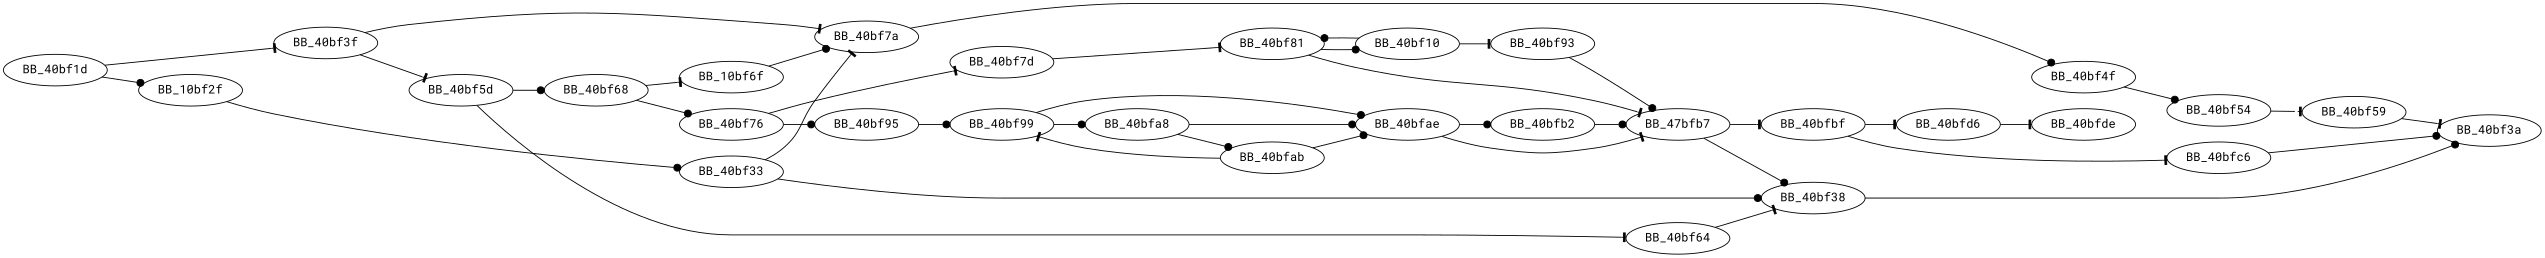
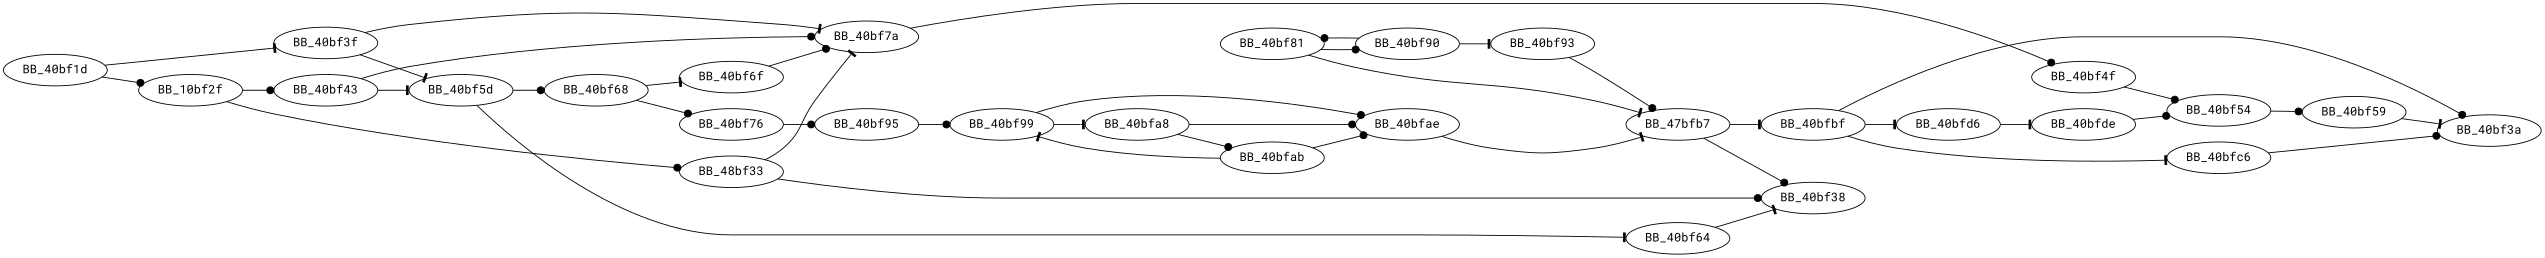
(1407, 44) -> (1407, 44)
(1002, 62) -> none
(731, 77) -> (731, 77)
none -> (326, 90)
(2283, 111) -> (2283, 111)
none -> (2148, 118)
(1067, 124) -> (1067, 124)
(1543, 124) -> none
(731, 172) -> (731, 172)
(2162, 198) -> (2149, 37)
